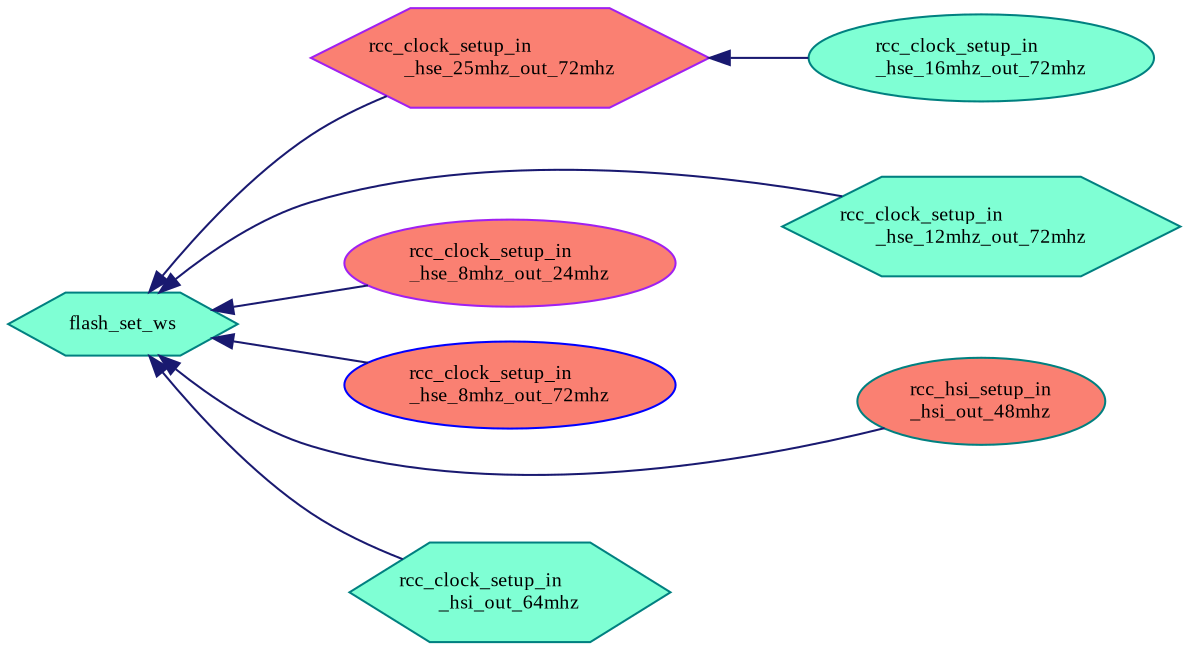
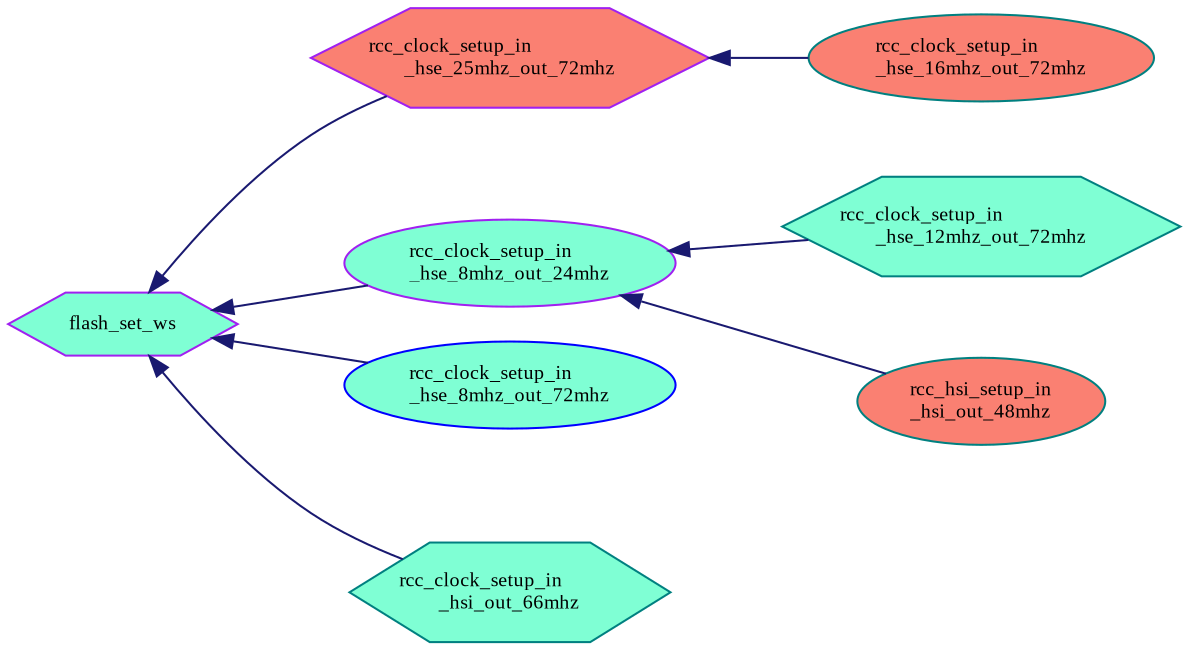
(981, 58) -> (981, 58)
(498, 172) -> (749, 245)
(510, 263) -> (510, 263)
(123, 324) -> (123, 324)
(510, 385) -> (510, 385)
(520, 474) -> (764, 338)
(510, 592) -> (510, 592)
